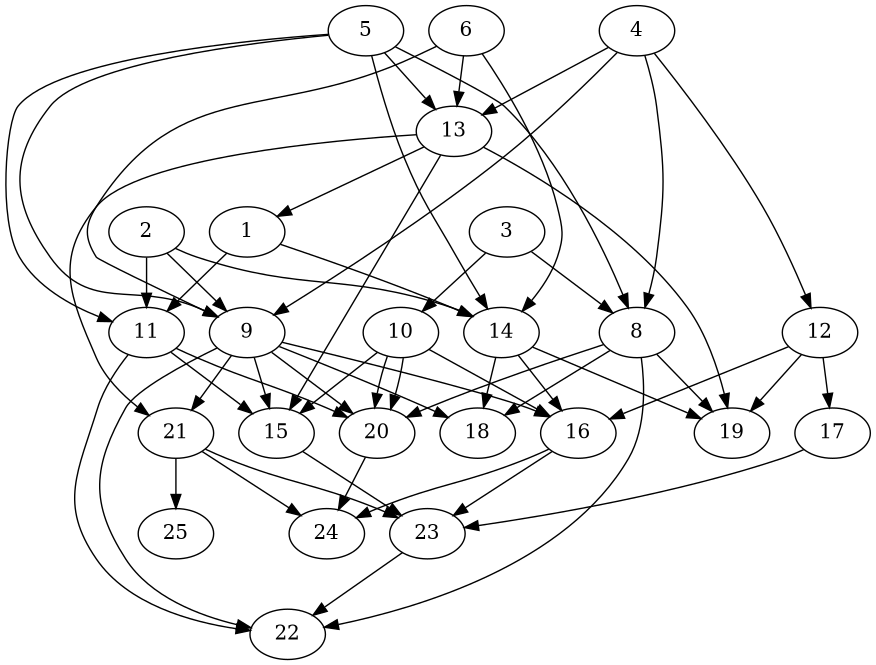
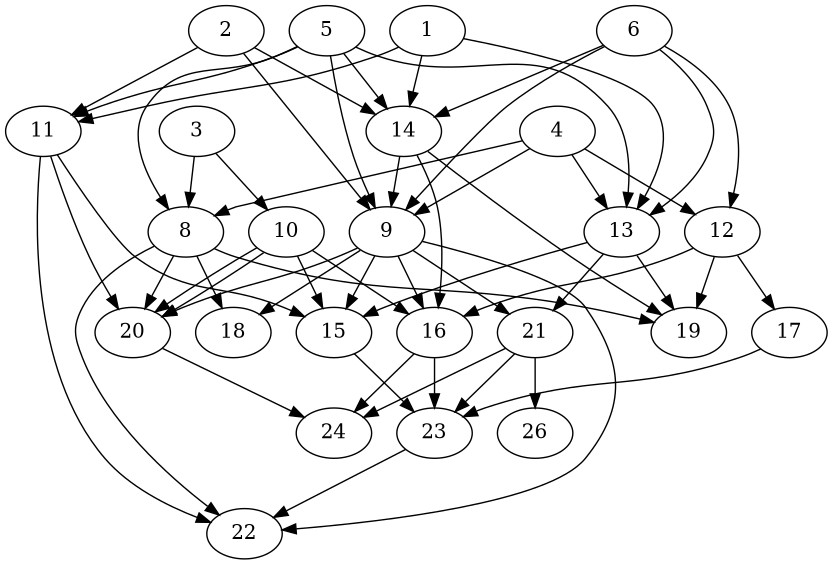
none -> (729, 106)
(357, 179) -> (608, 78)
(492, 374) -> (396, 179)
(176, 534) -> (535, 433)
